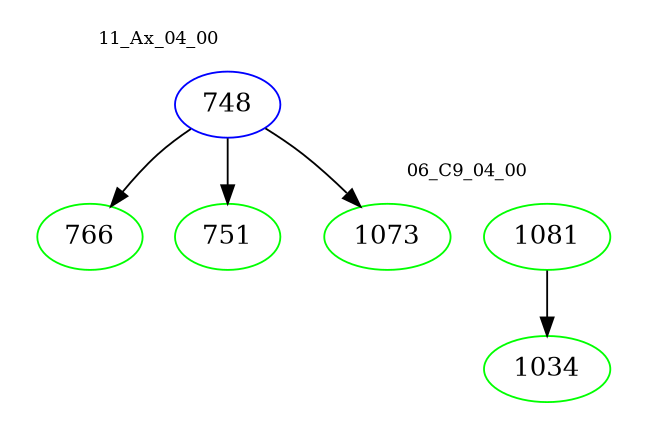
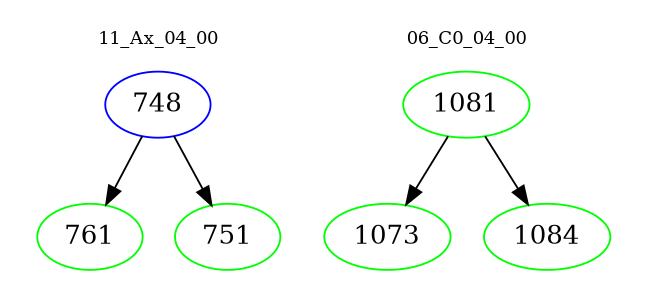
(322, 170) -> (432, 162)
(467, 172) -> (467, 39)
(90, 237) -> (90, 237)
(547, 369) -> (547, 237)
